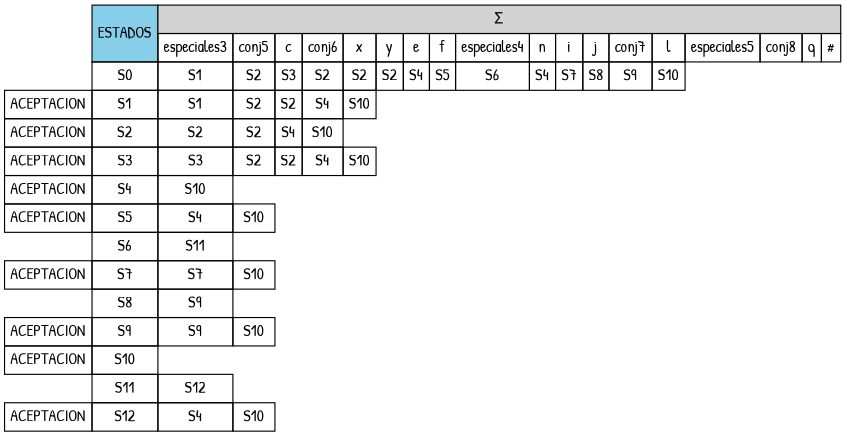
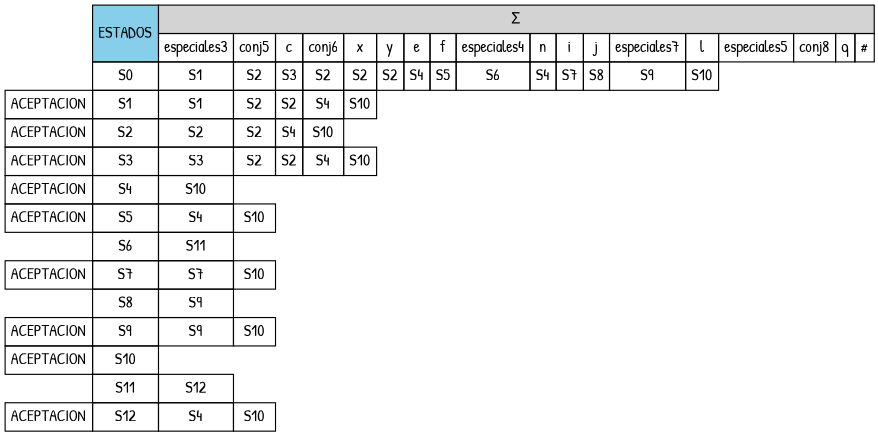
(631, 47) -> (648, 47)
